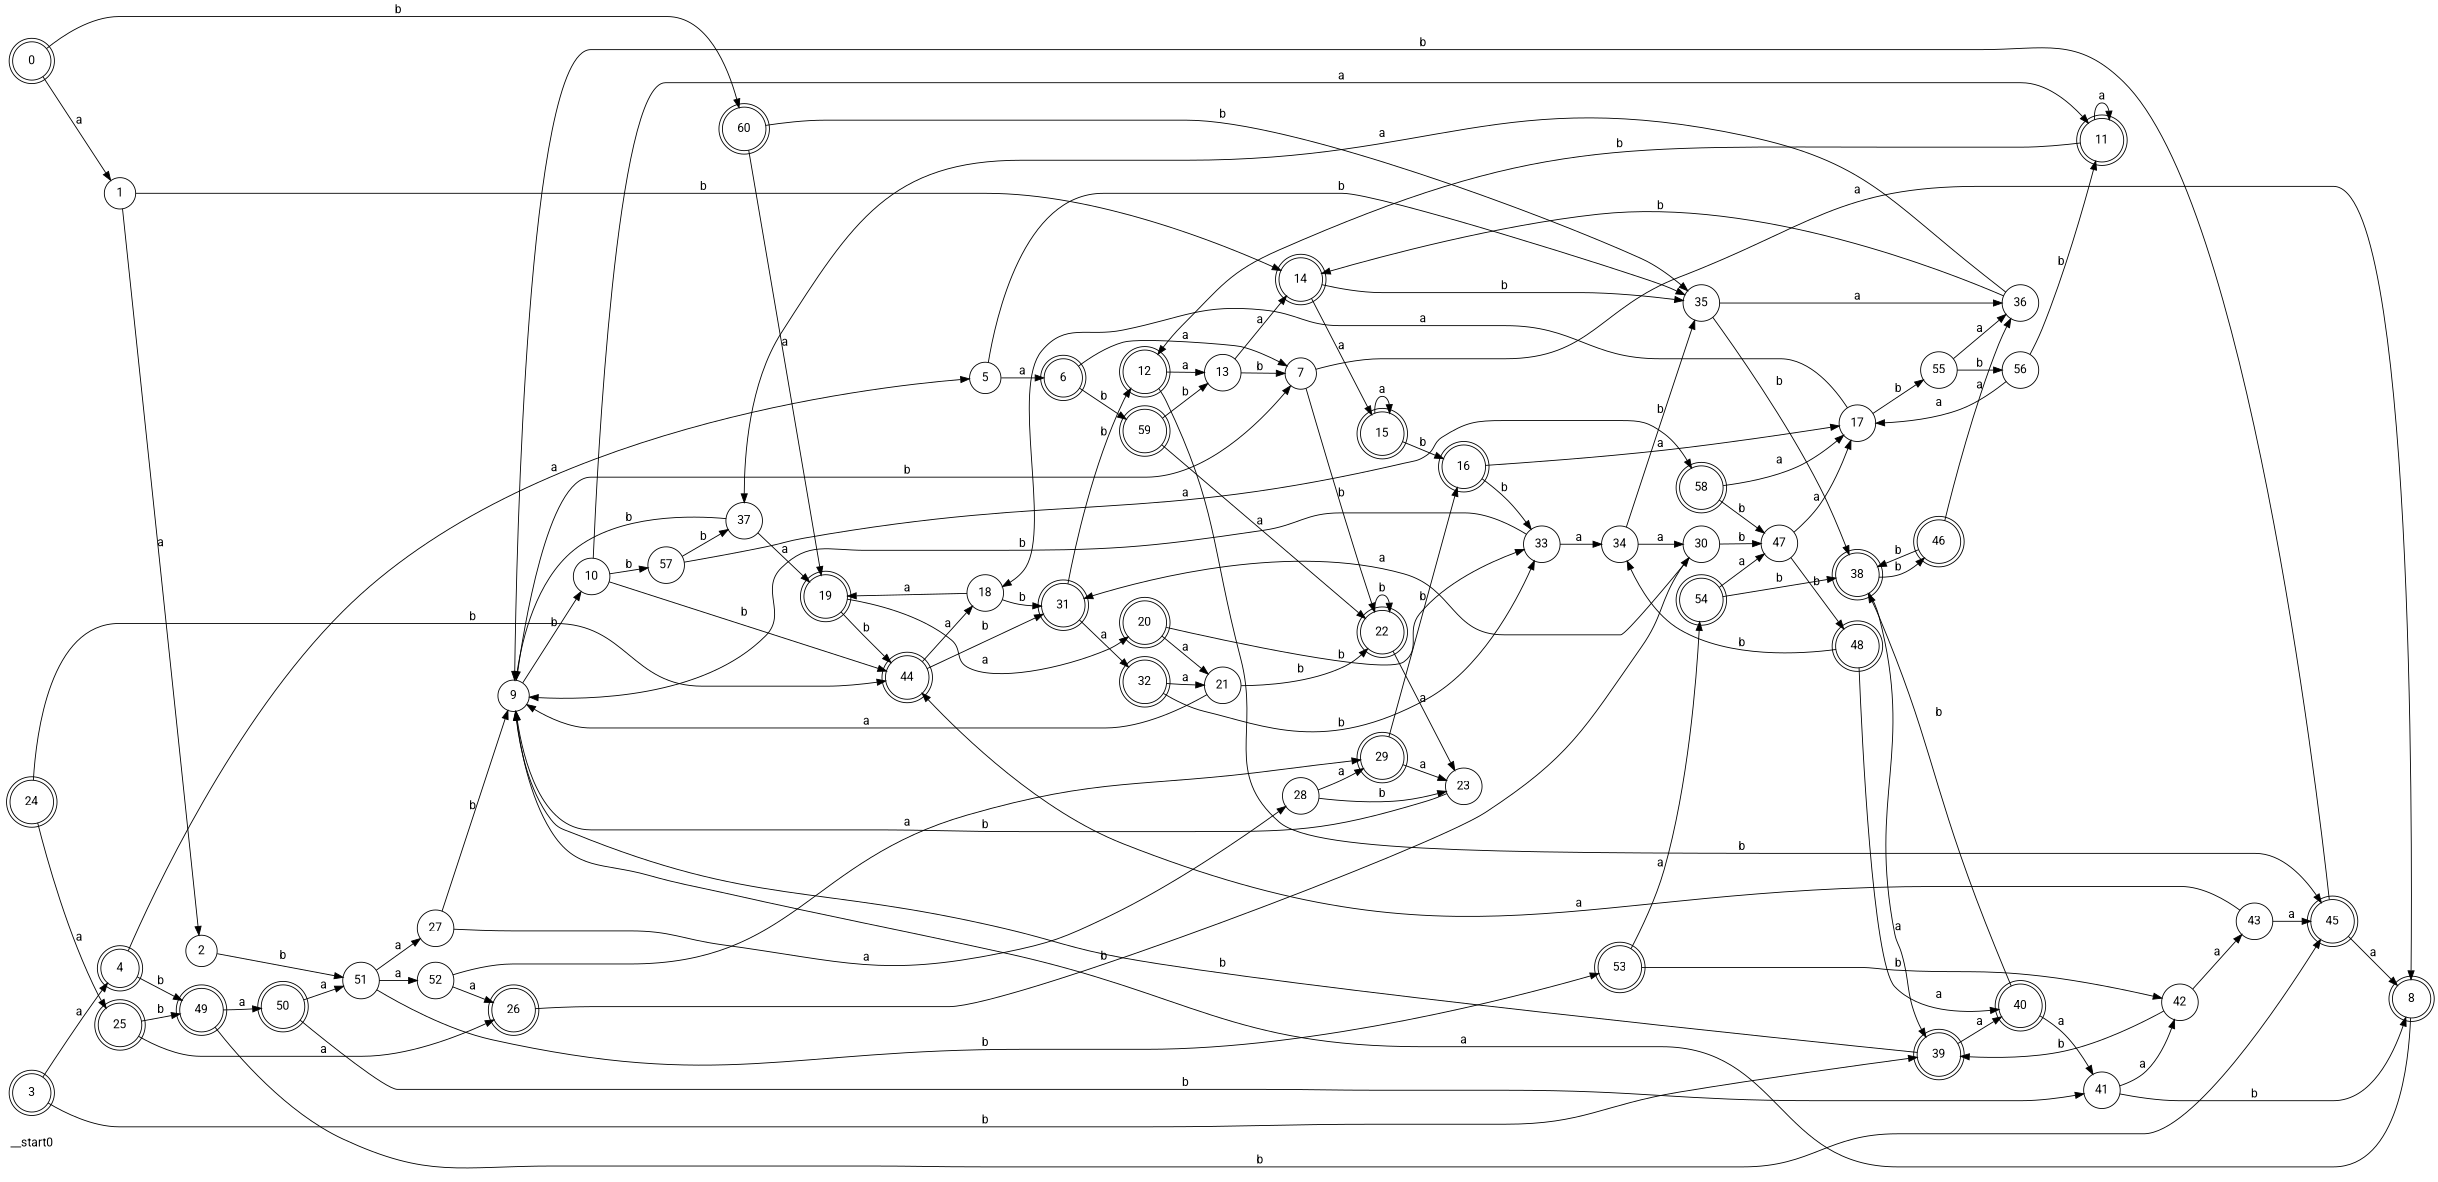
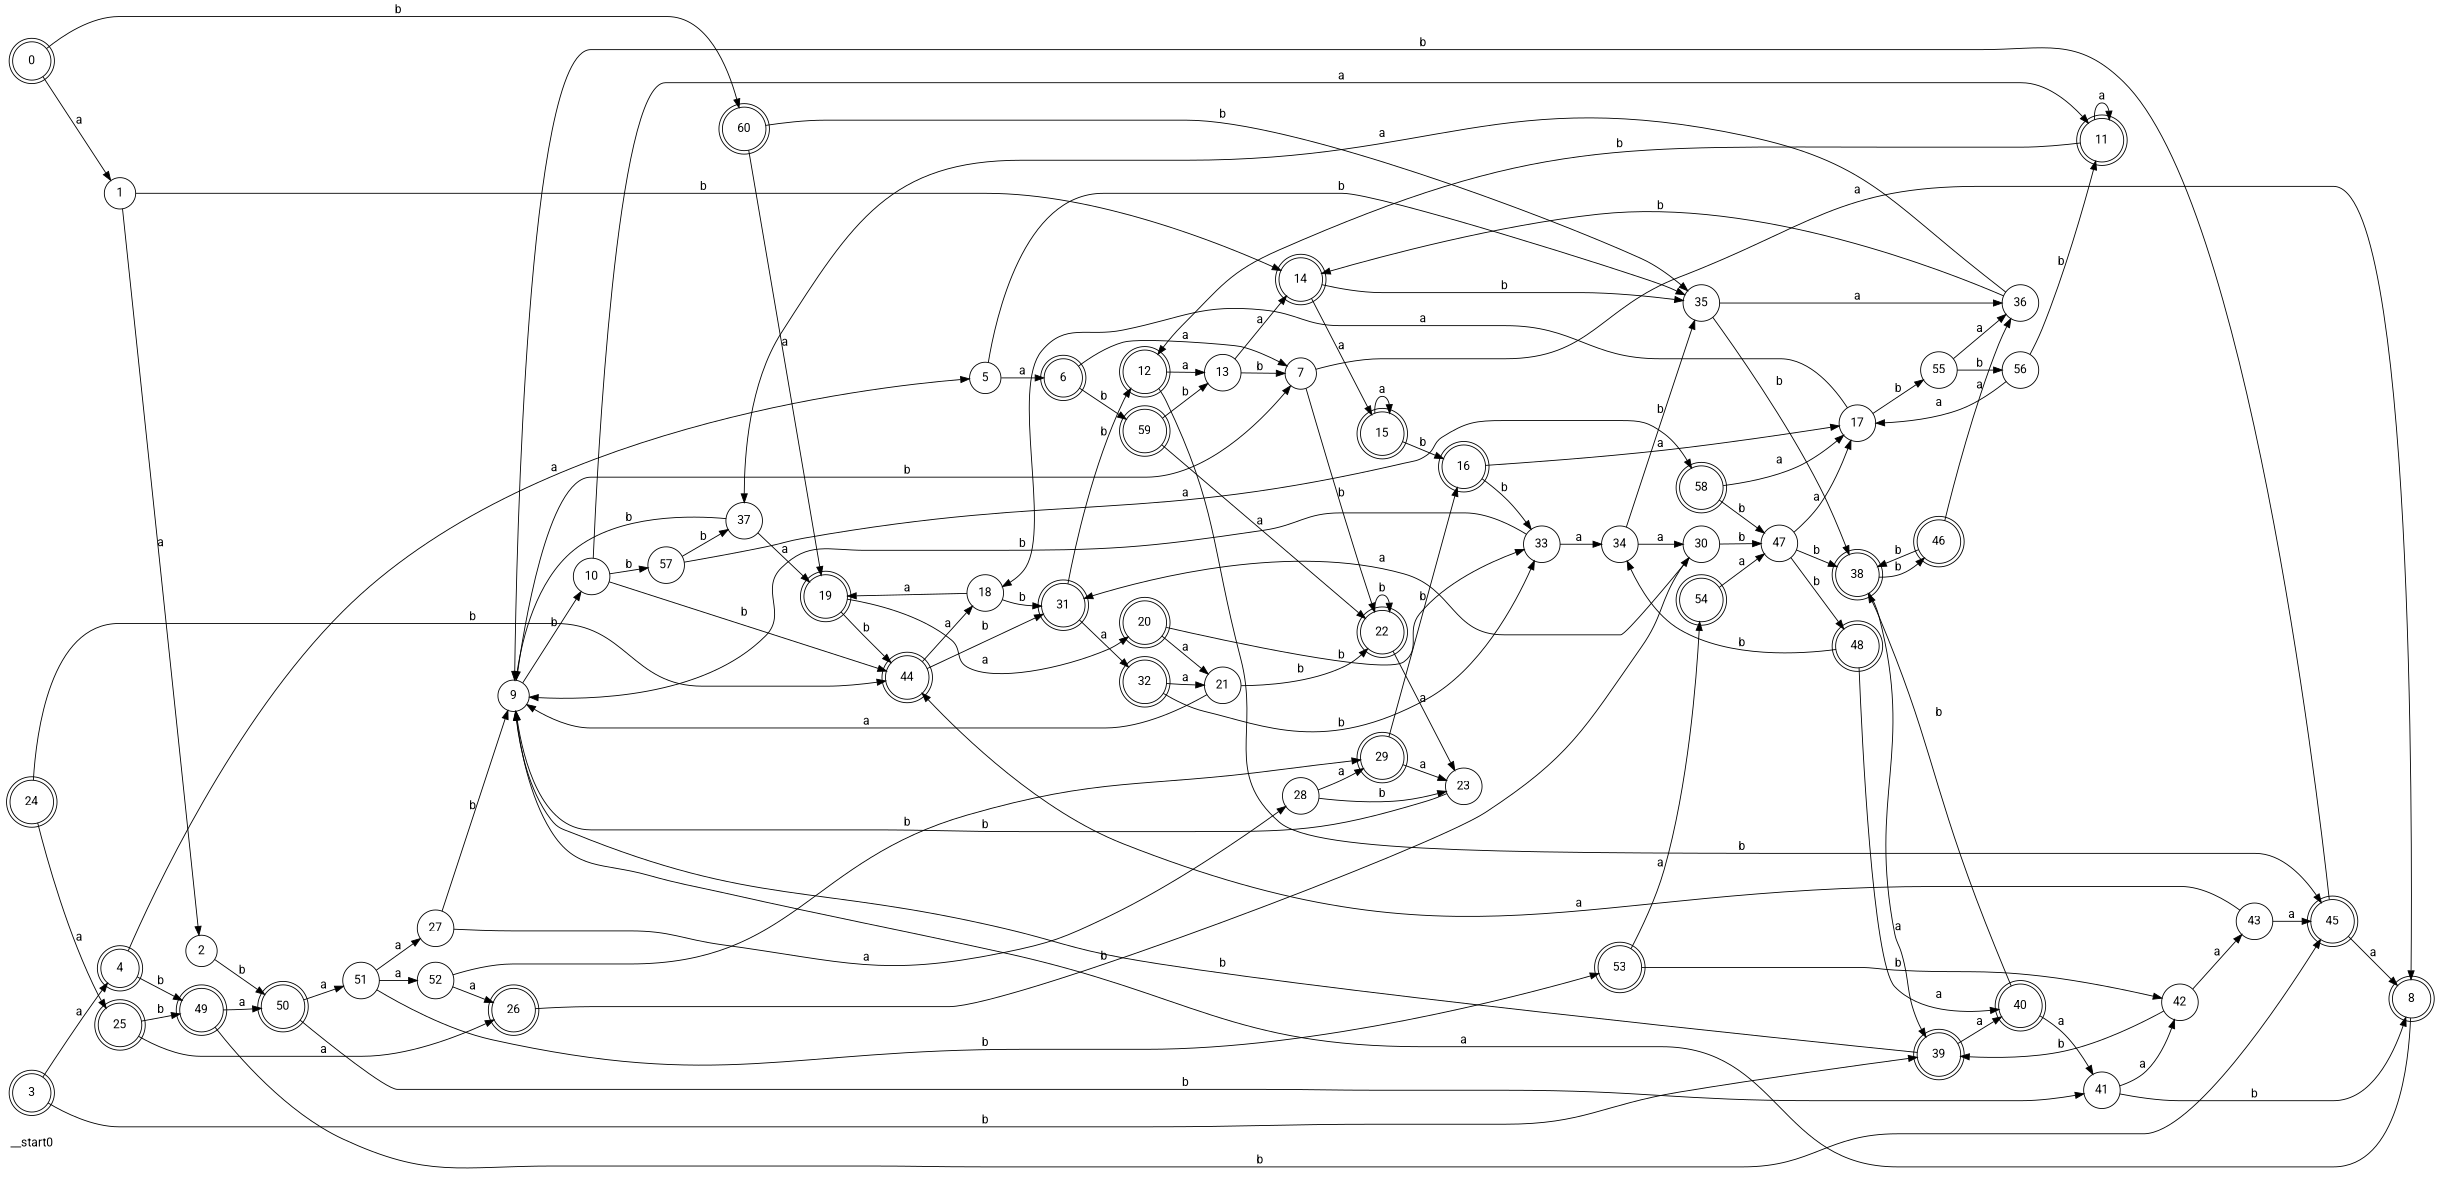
(1775, 588) -> (1813, 557)
(907, 822) -> (907, 822)
(276, 965) -> (236, 974)
